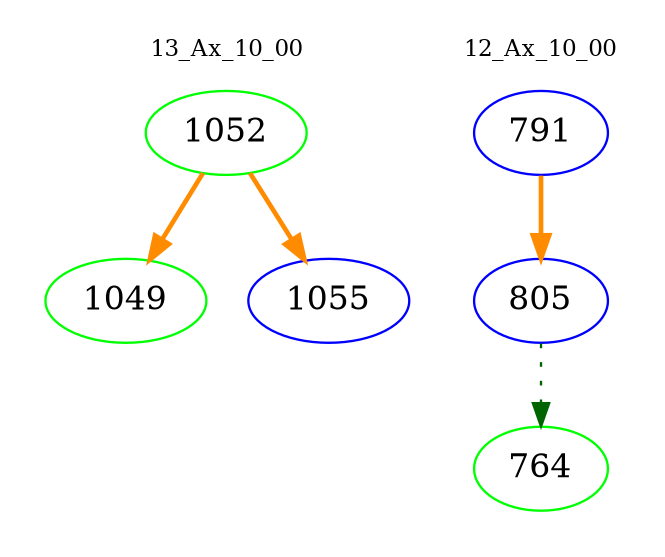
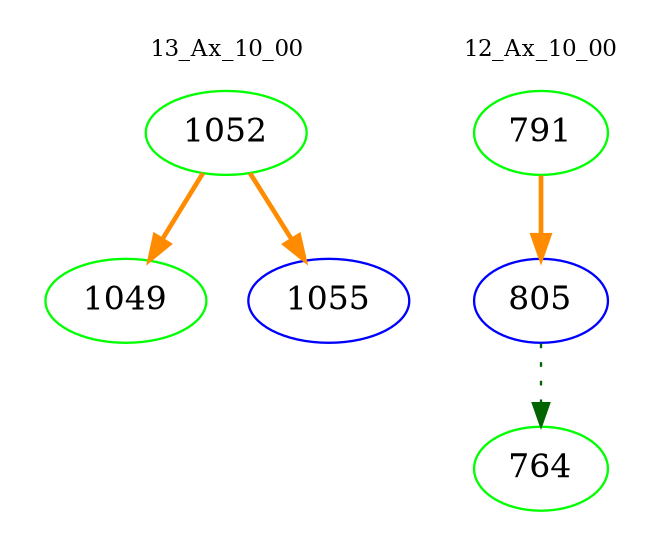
(541, 133) -> (541, 133)
